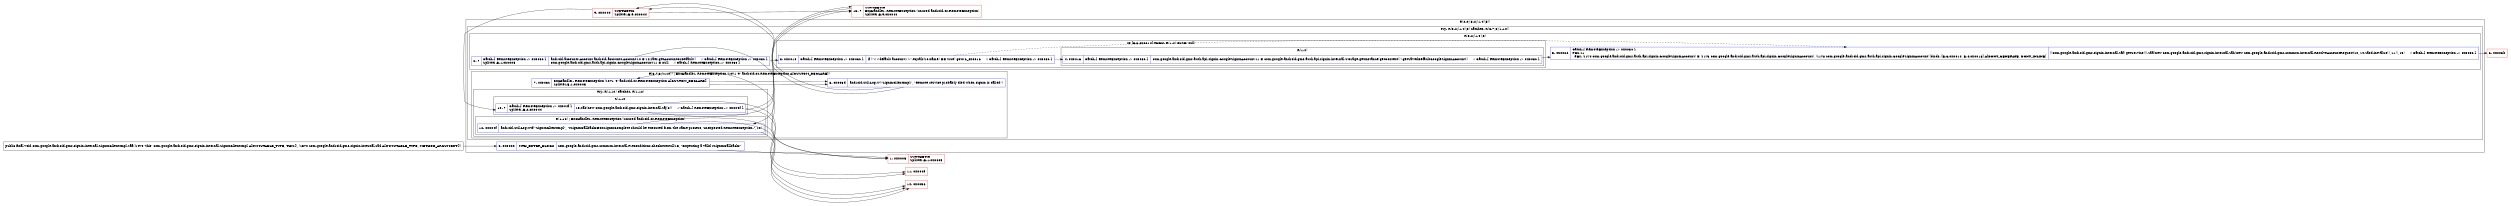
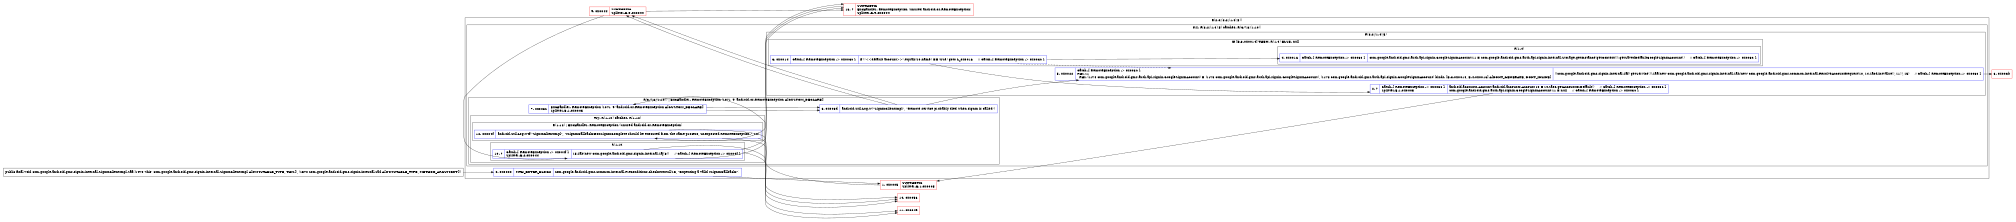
(1545, 57) -> (1001, 90)
(774, 60) -> (1148, 88)
